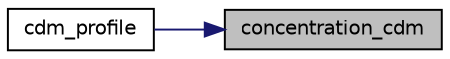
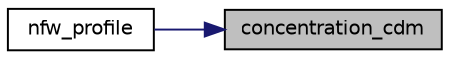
(81, 30) -> (81, 30)
